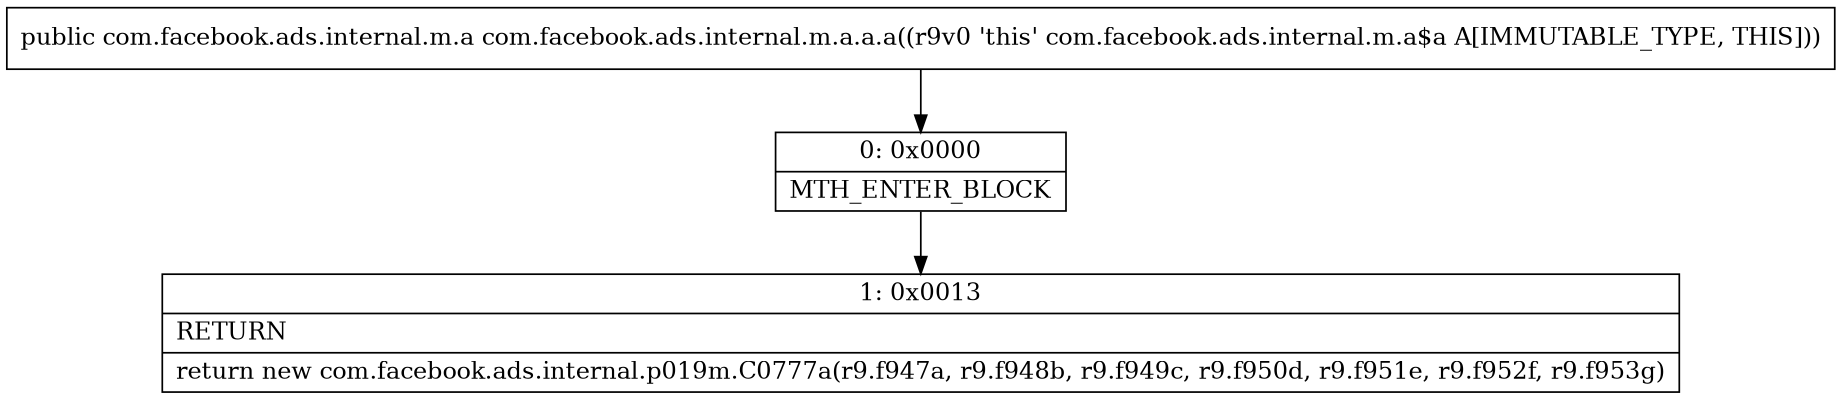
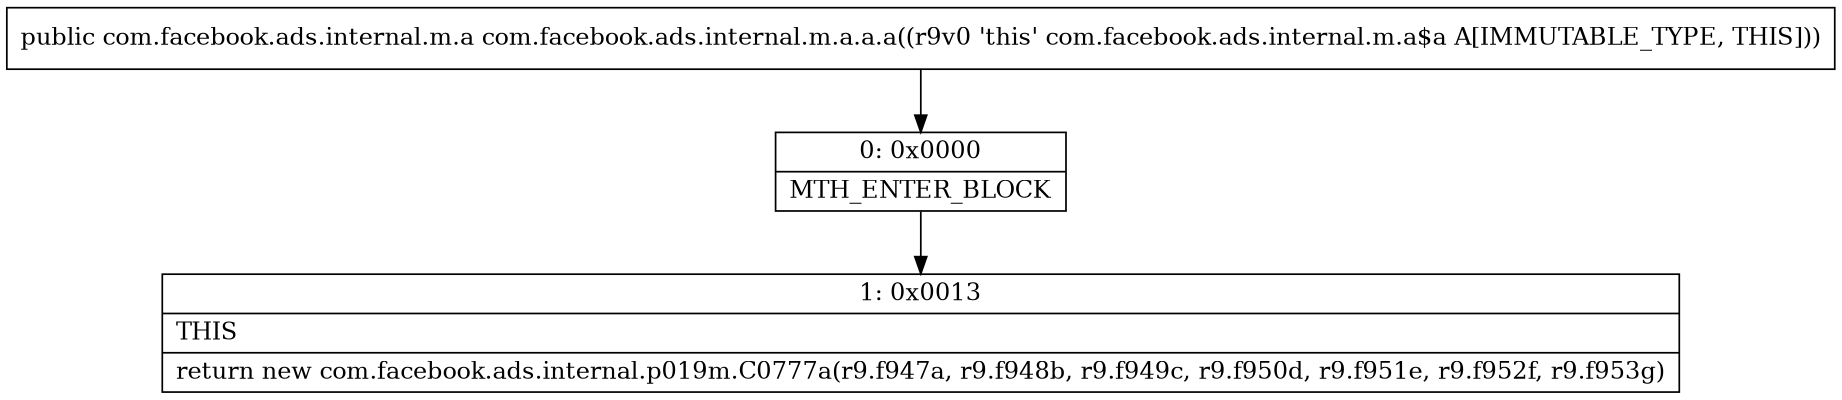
(231, 332) -> (208, 332)
